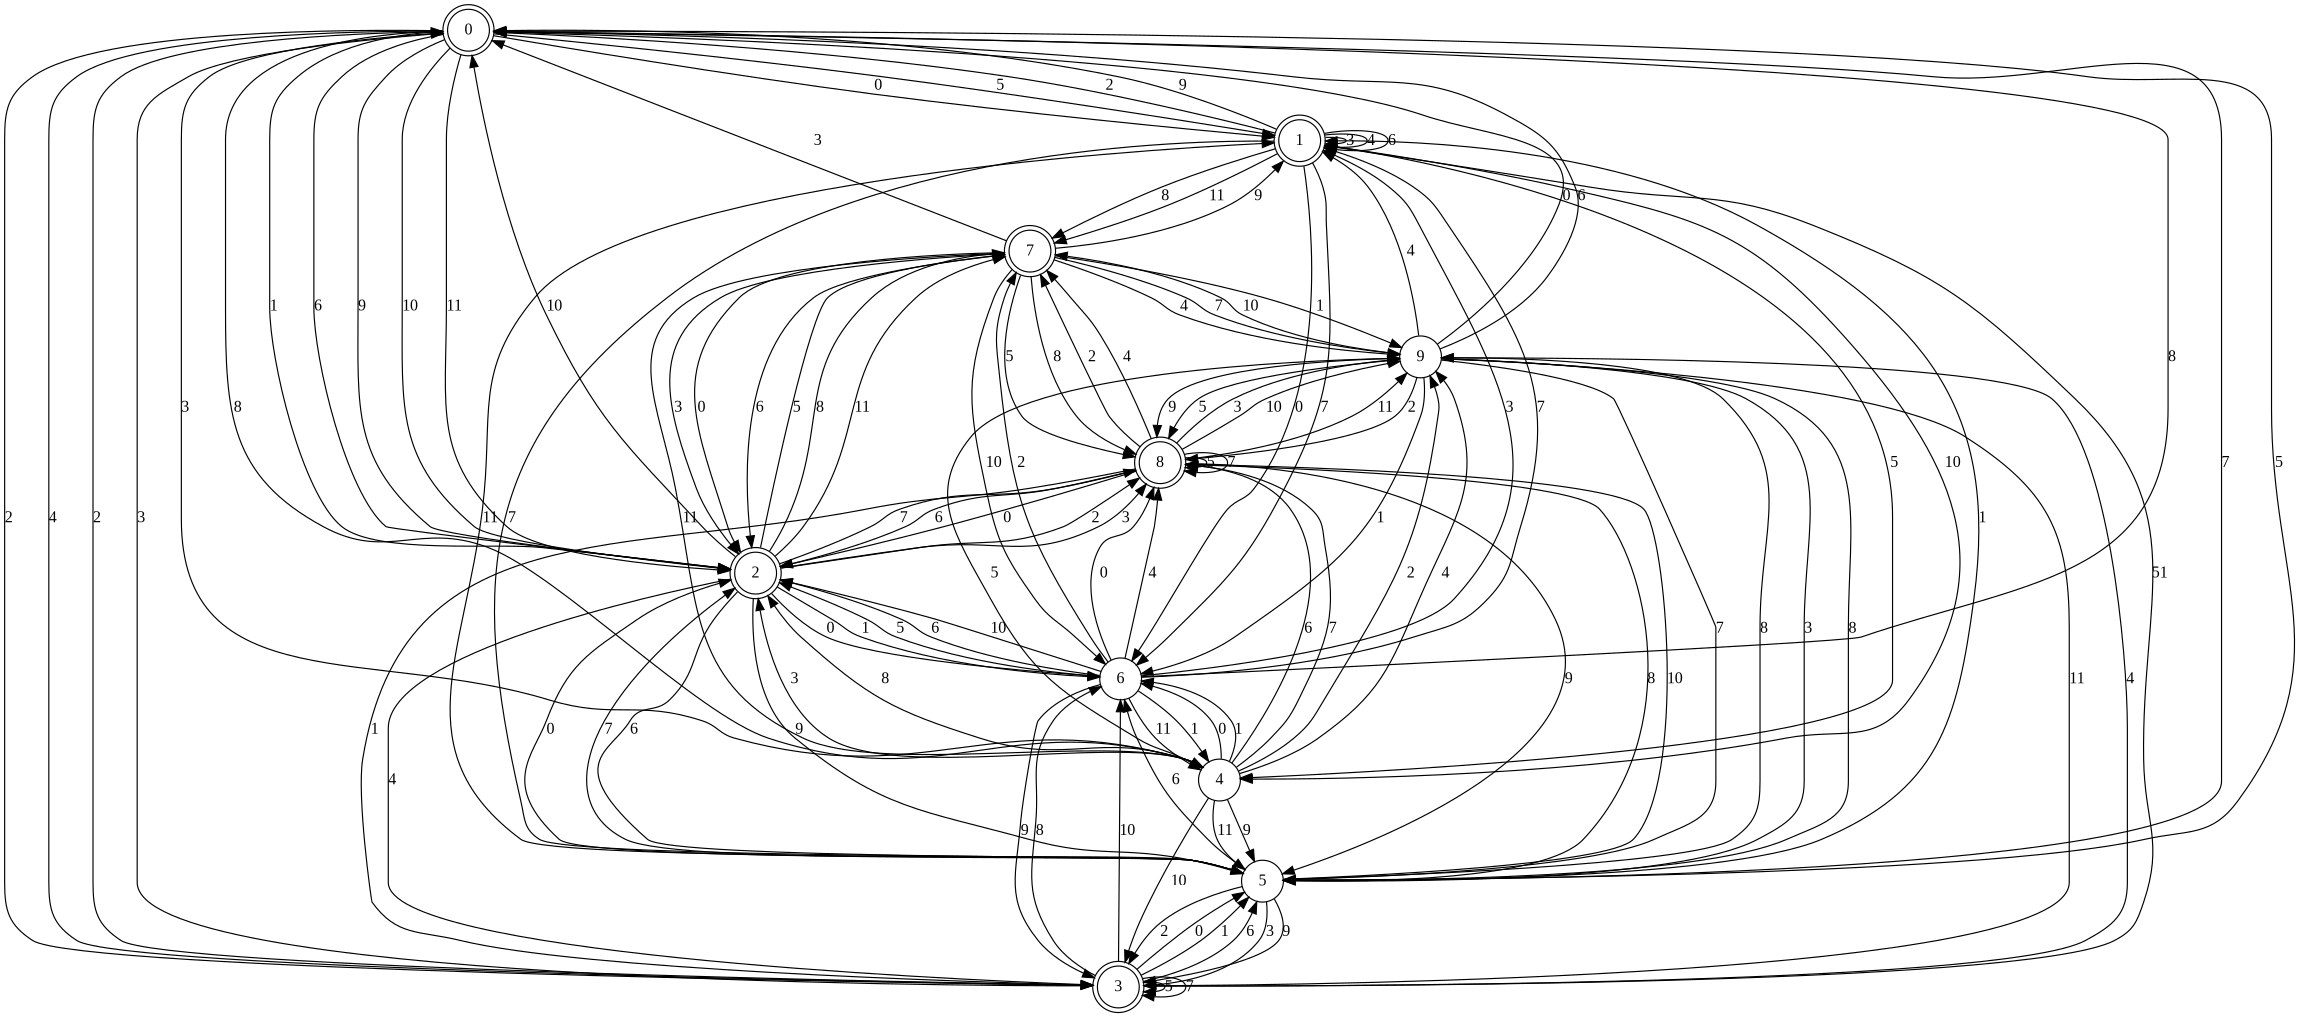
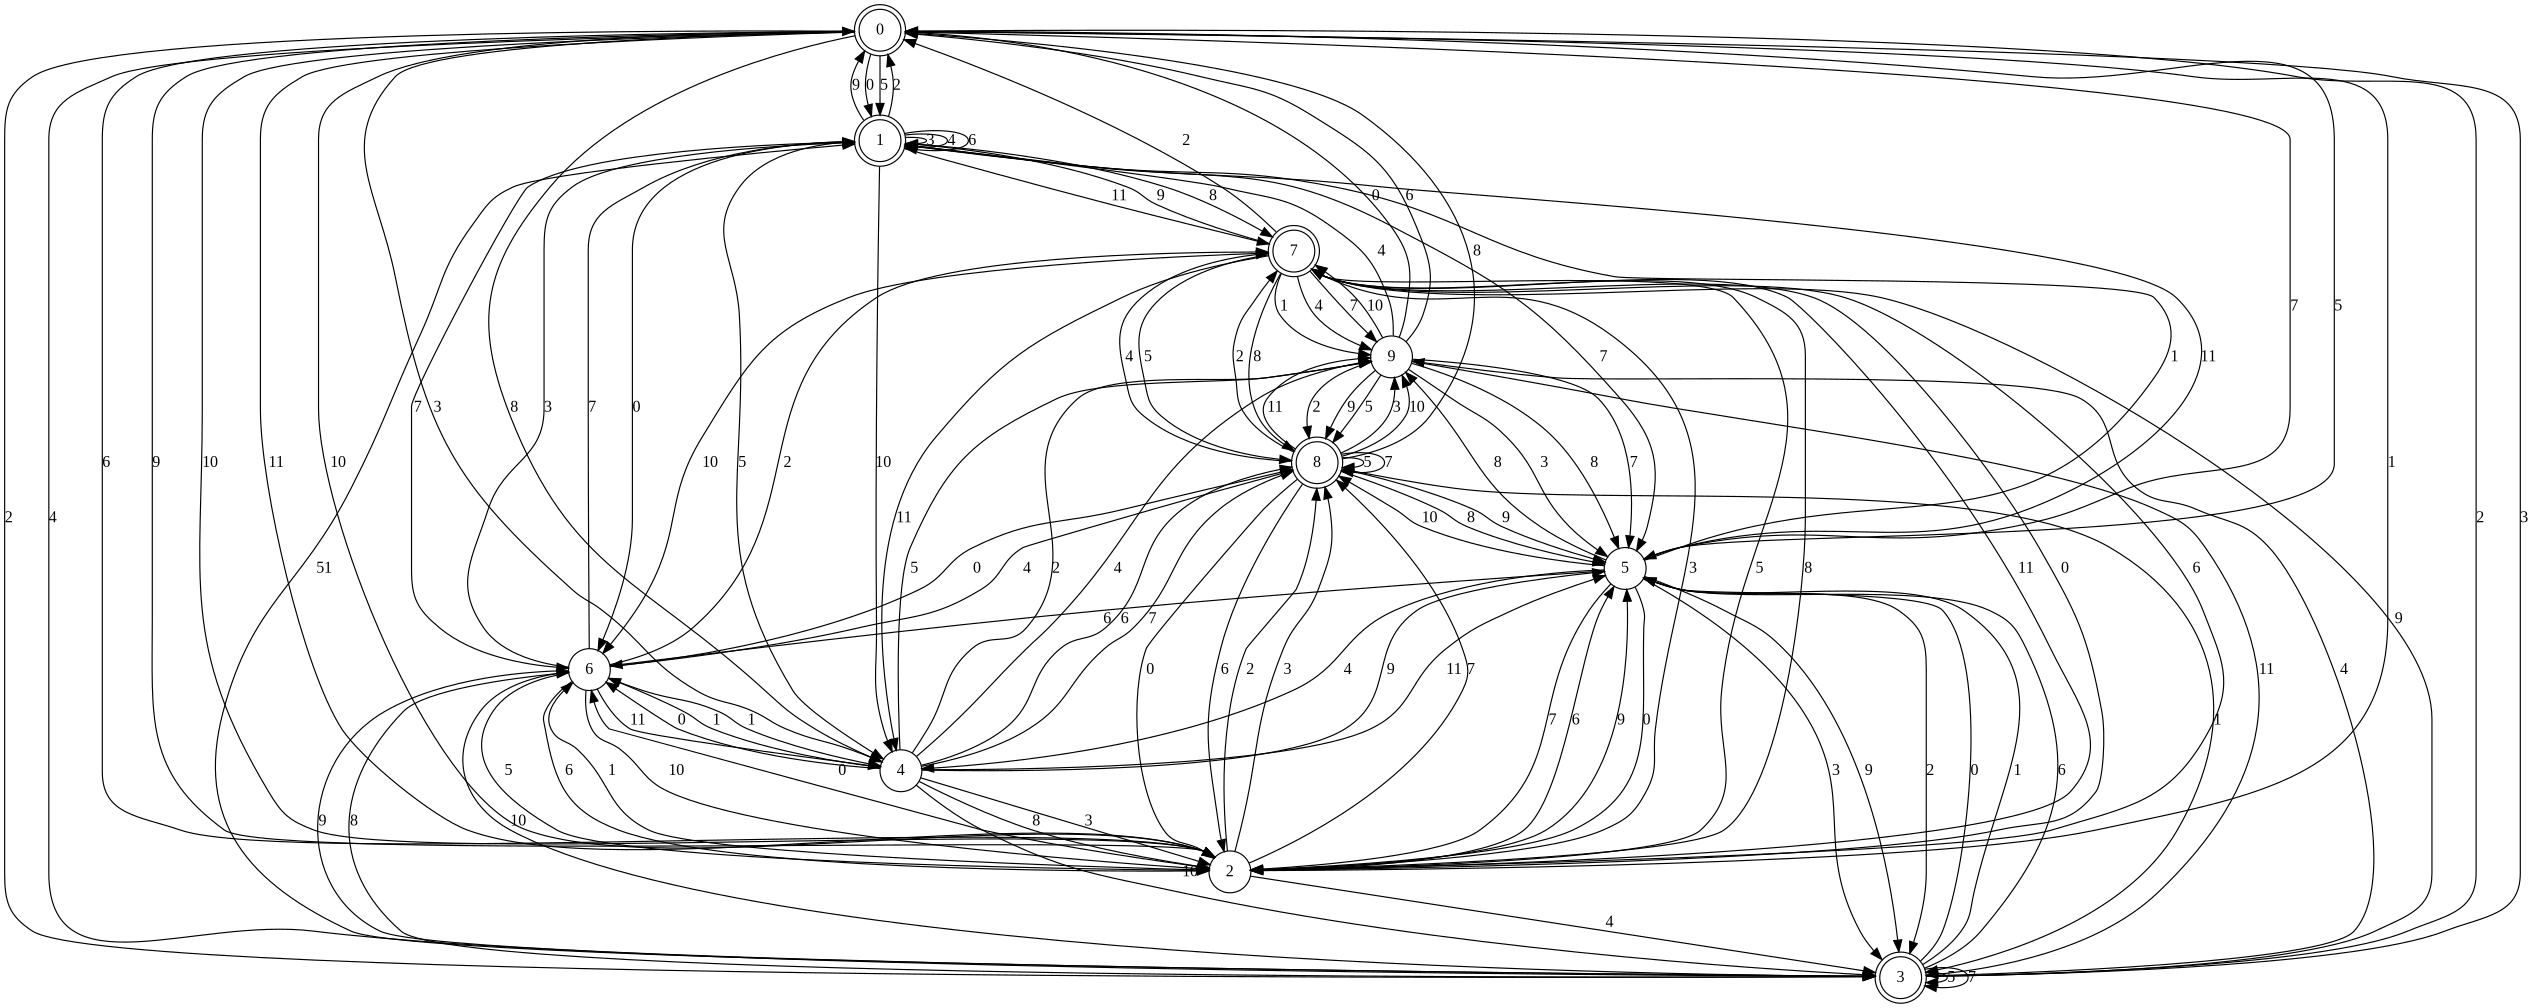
(2044, 101) -> (1360, 114)
(818, 141) -> (1186, 141)
none -> (2255, 495)
(1339, 556) -> none
(756, 573) -> (1230, 872)
none -> (1282, 695)
